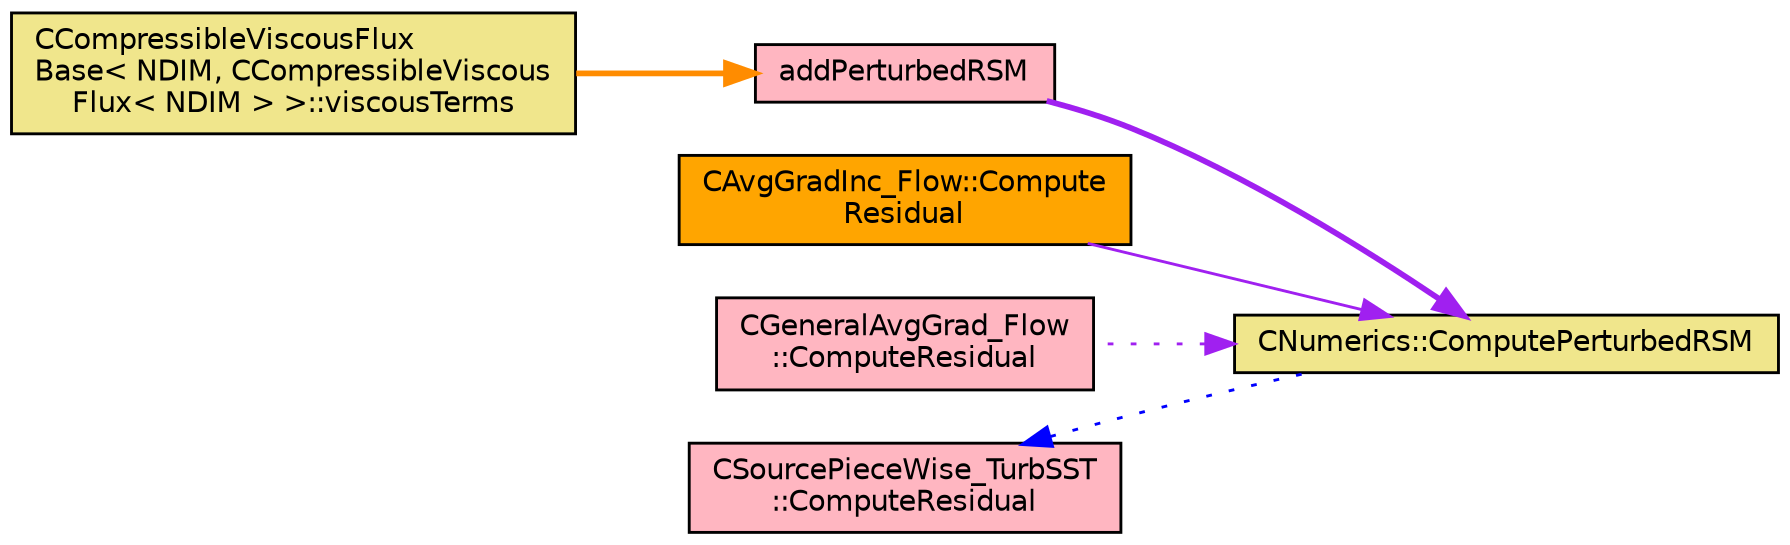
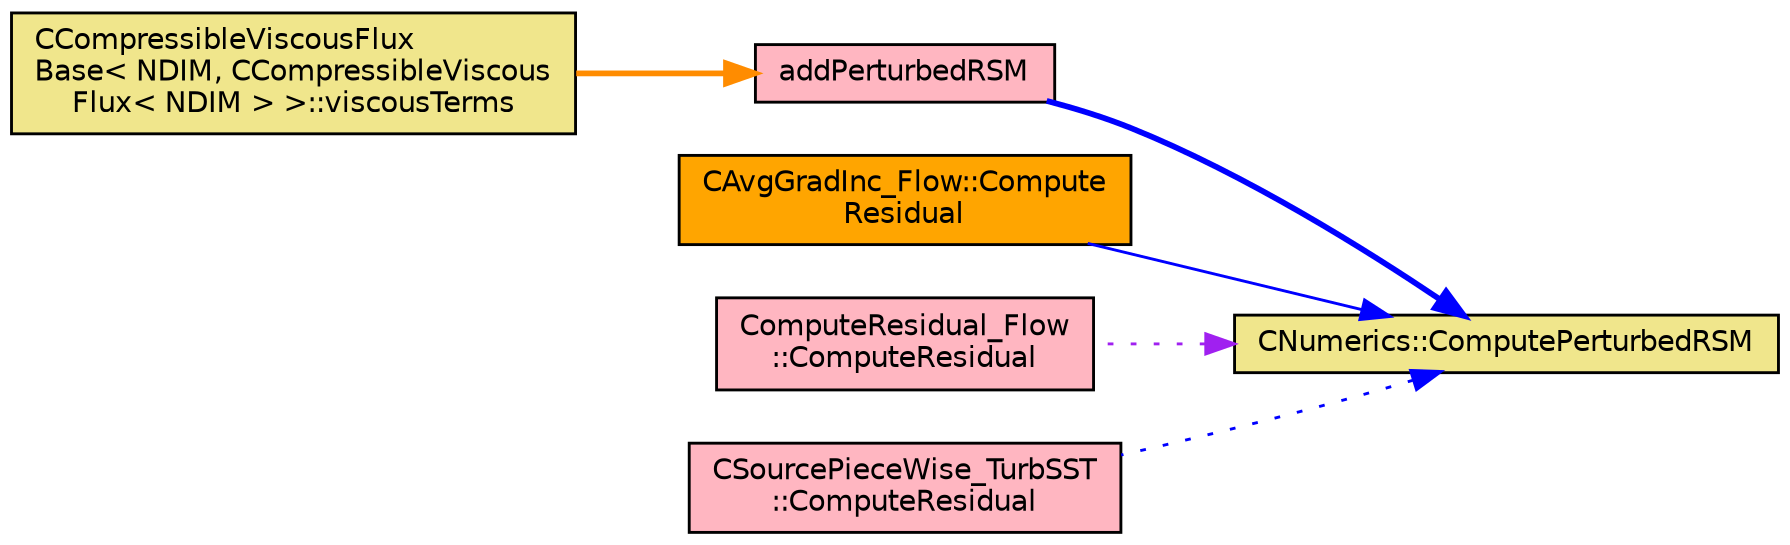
(1251, 185) -> (1251, 185)
(1225, 277) -> (1225, 277)
(905, 344) -> (905, 344)
(1182, 402) -> (1268, 420)
